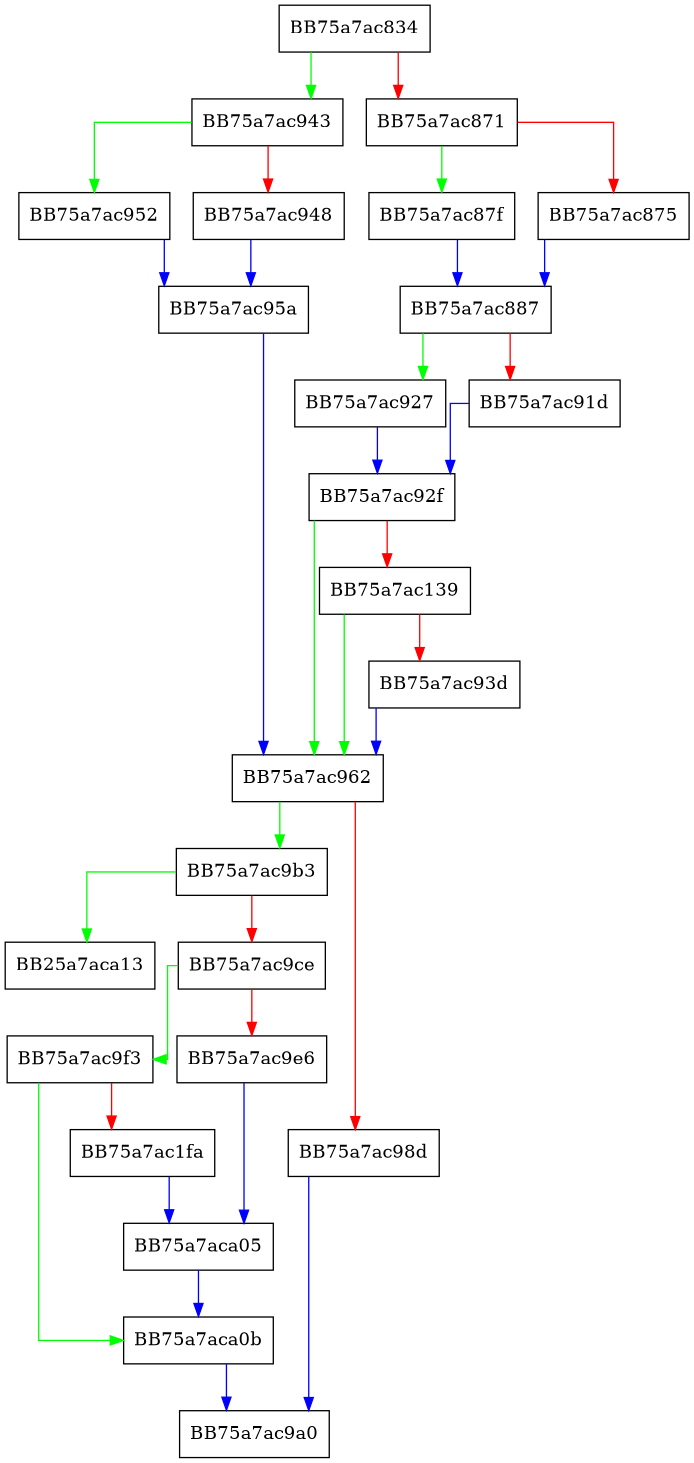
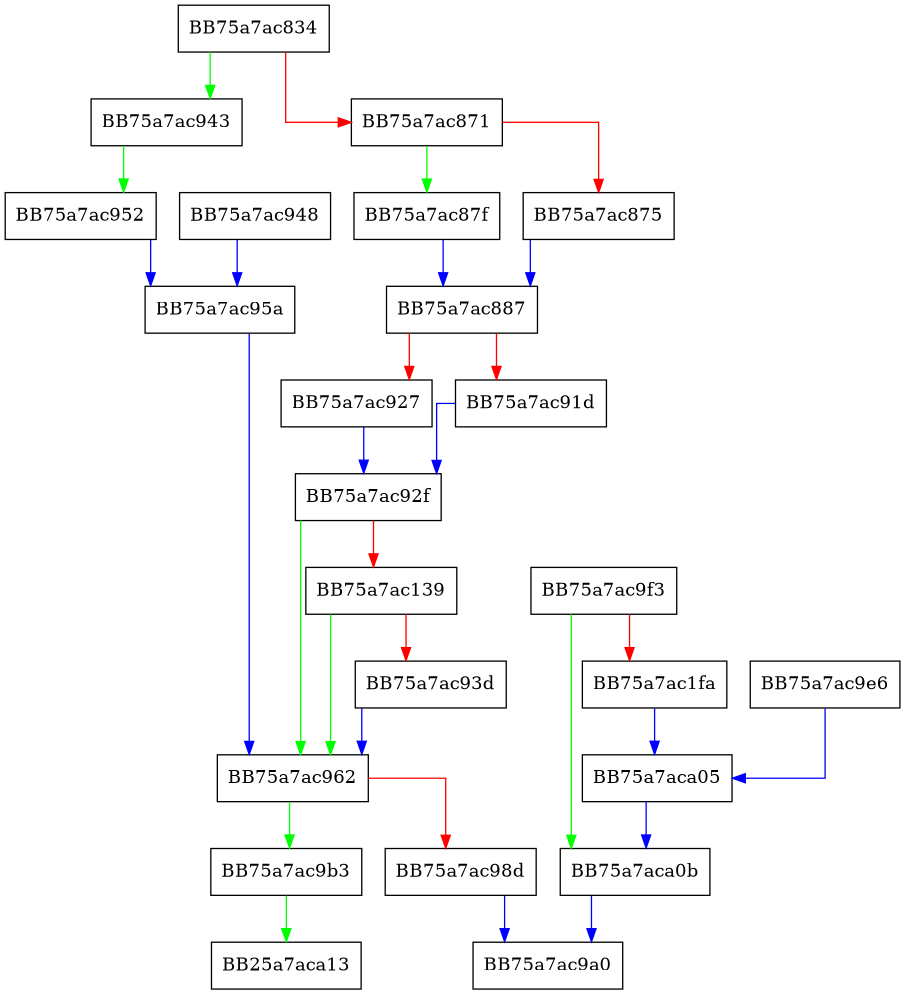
(268, 163) -> none
(423, 350) -> (409, 350)
(252, 966) -> none
